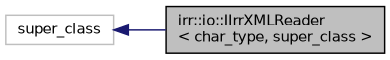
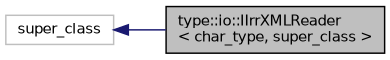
(275, 30) -> (275, 30)
